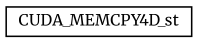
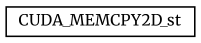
(99, 22) -> (100, 22)
